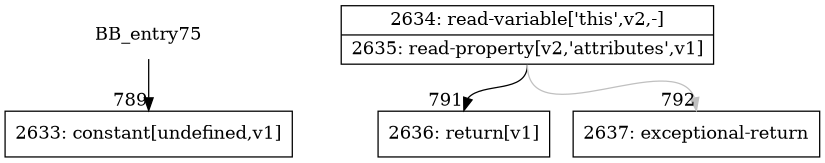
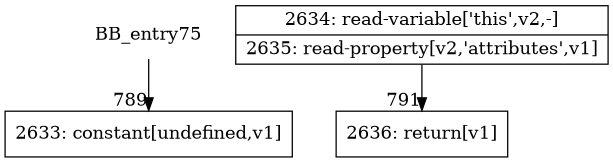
(696, 134) -> none
